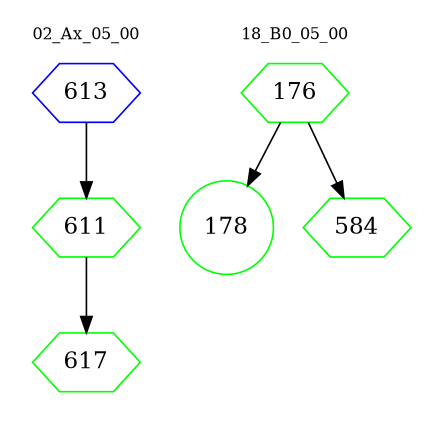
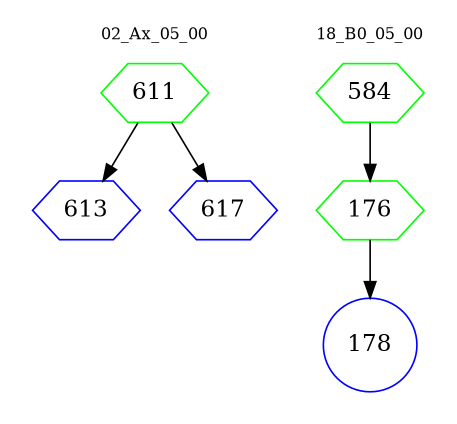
(86, 152) -> (125, 145)
(323, 153) -> (370, 144)
(227, 228) -> (370, 345)
(86, 362) -> (223, 210)
